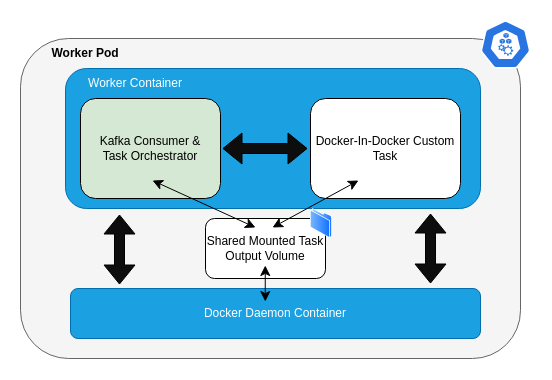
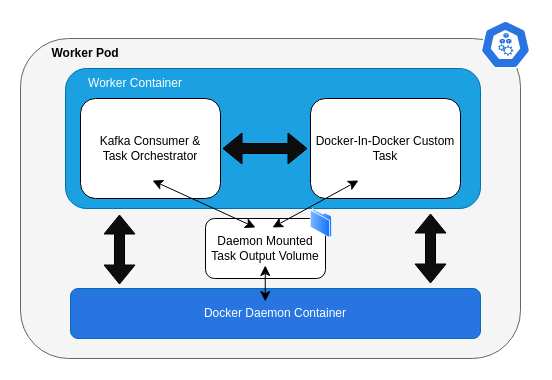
(151, 149) -> (151, 149)
(266, 249) -> (266, 249)
(276, 314) -> (276, 314)
